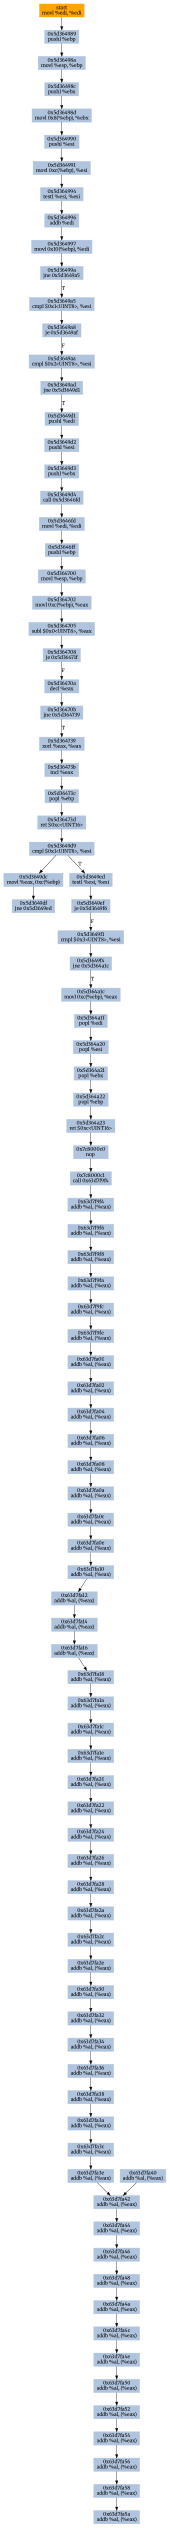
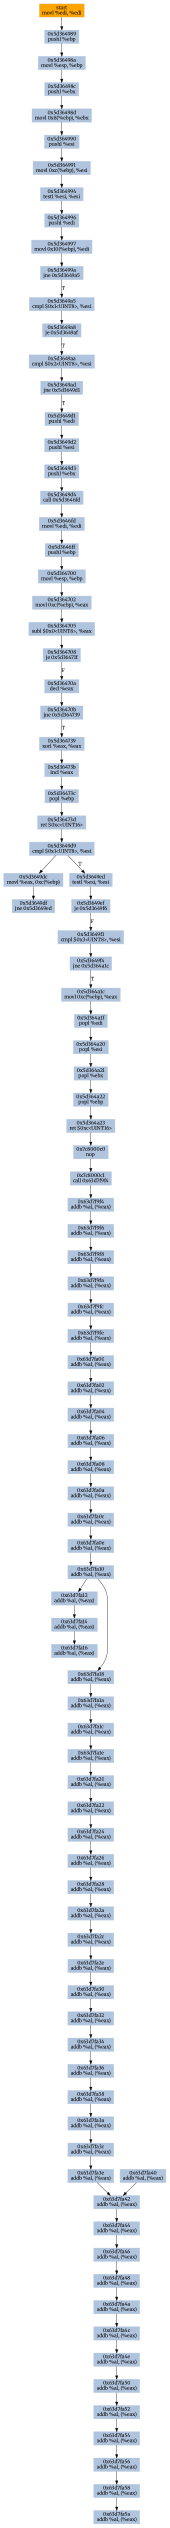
(62, 220) -> (62, 220)
(63, 346) -> (63, 346)
(82, 1663) -> (107, 1623)
